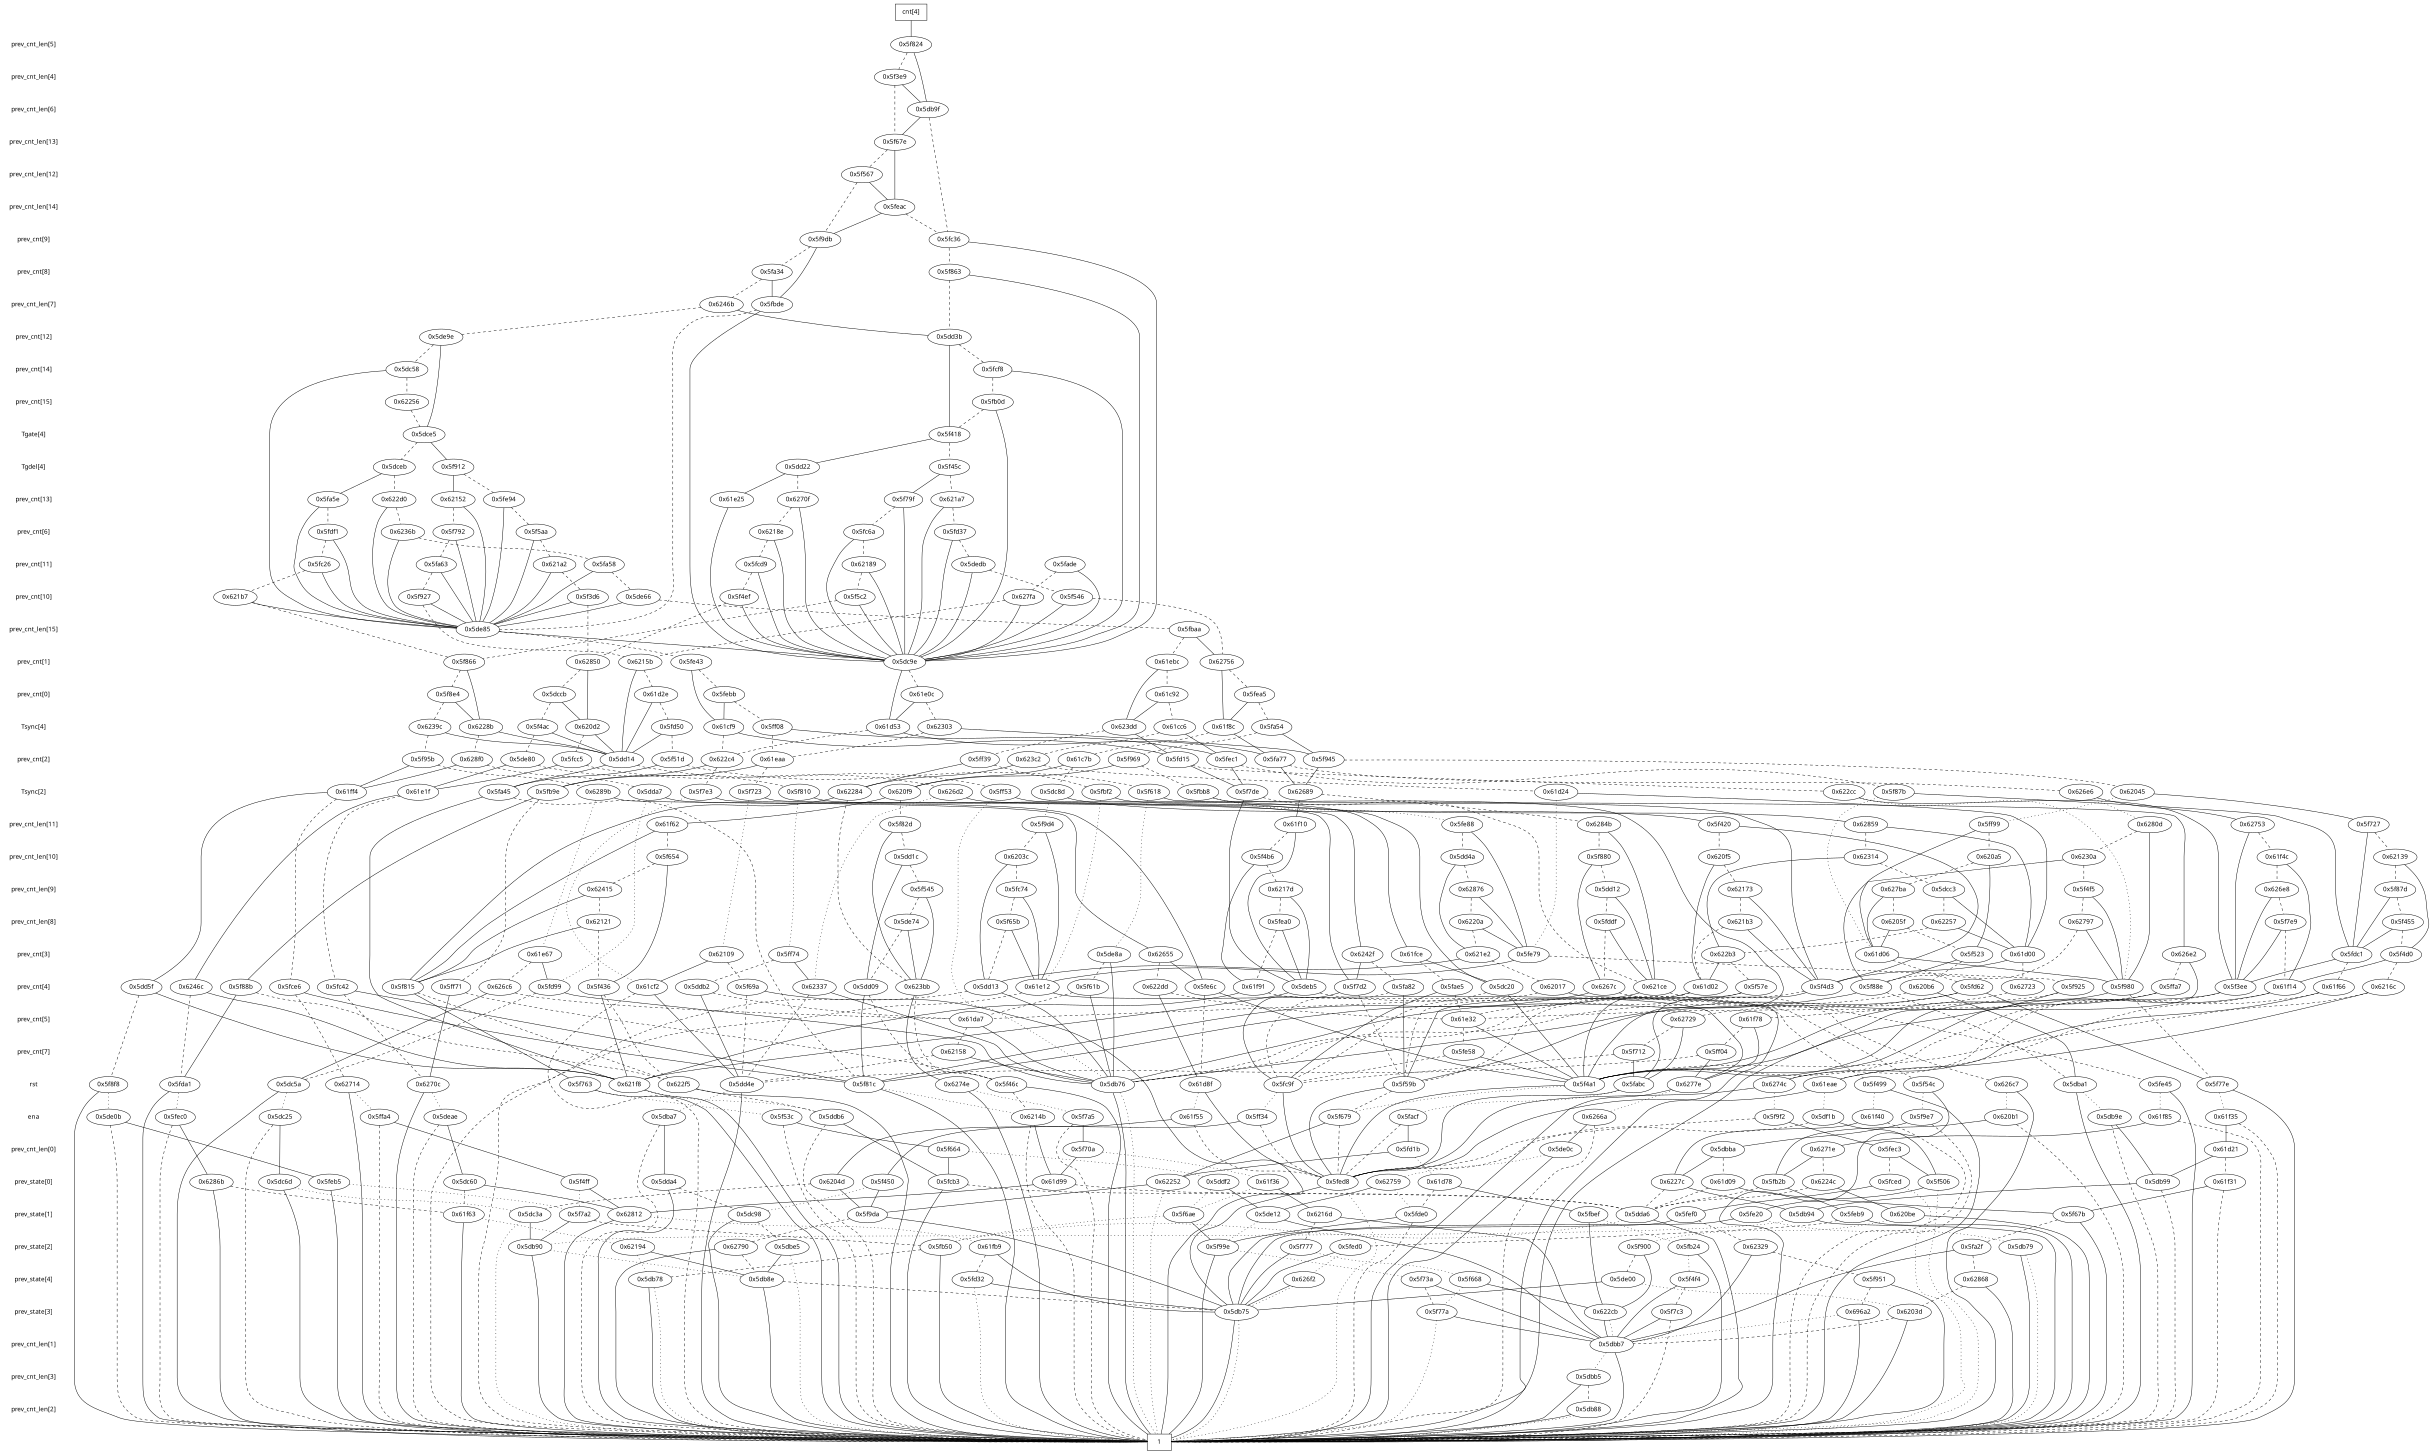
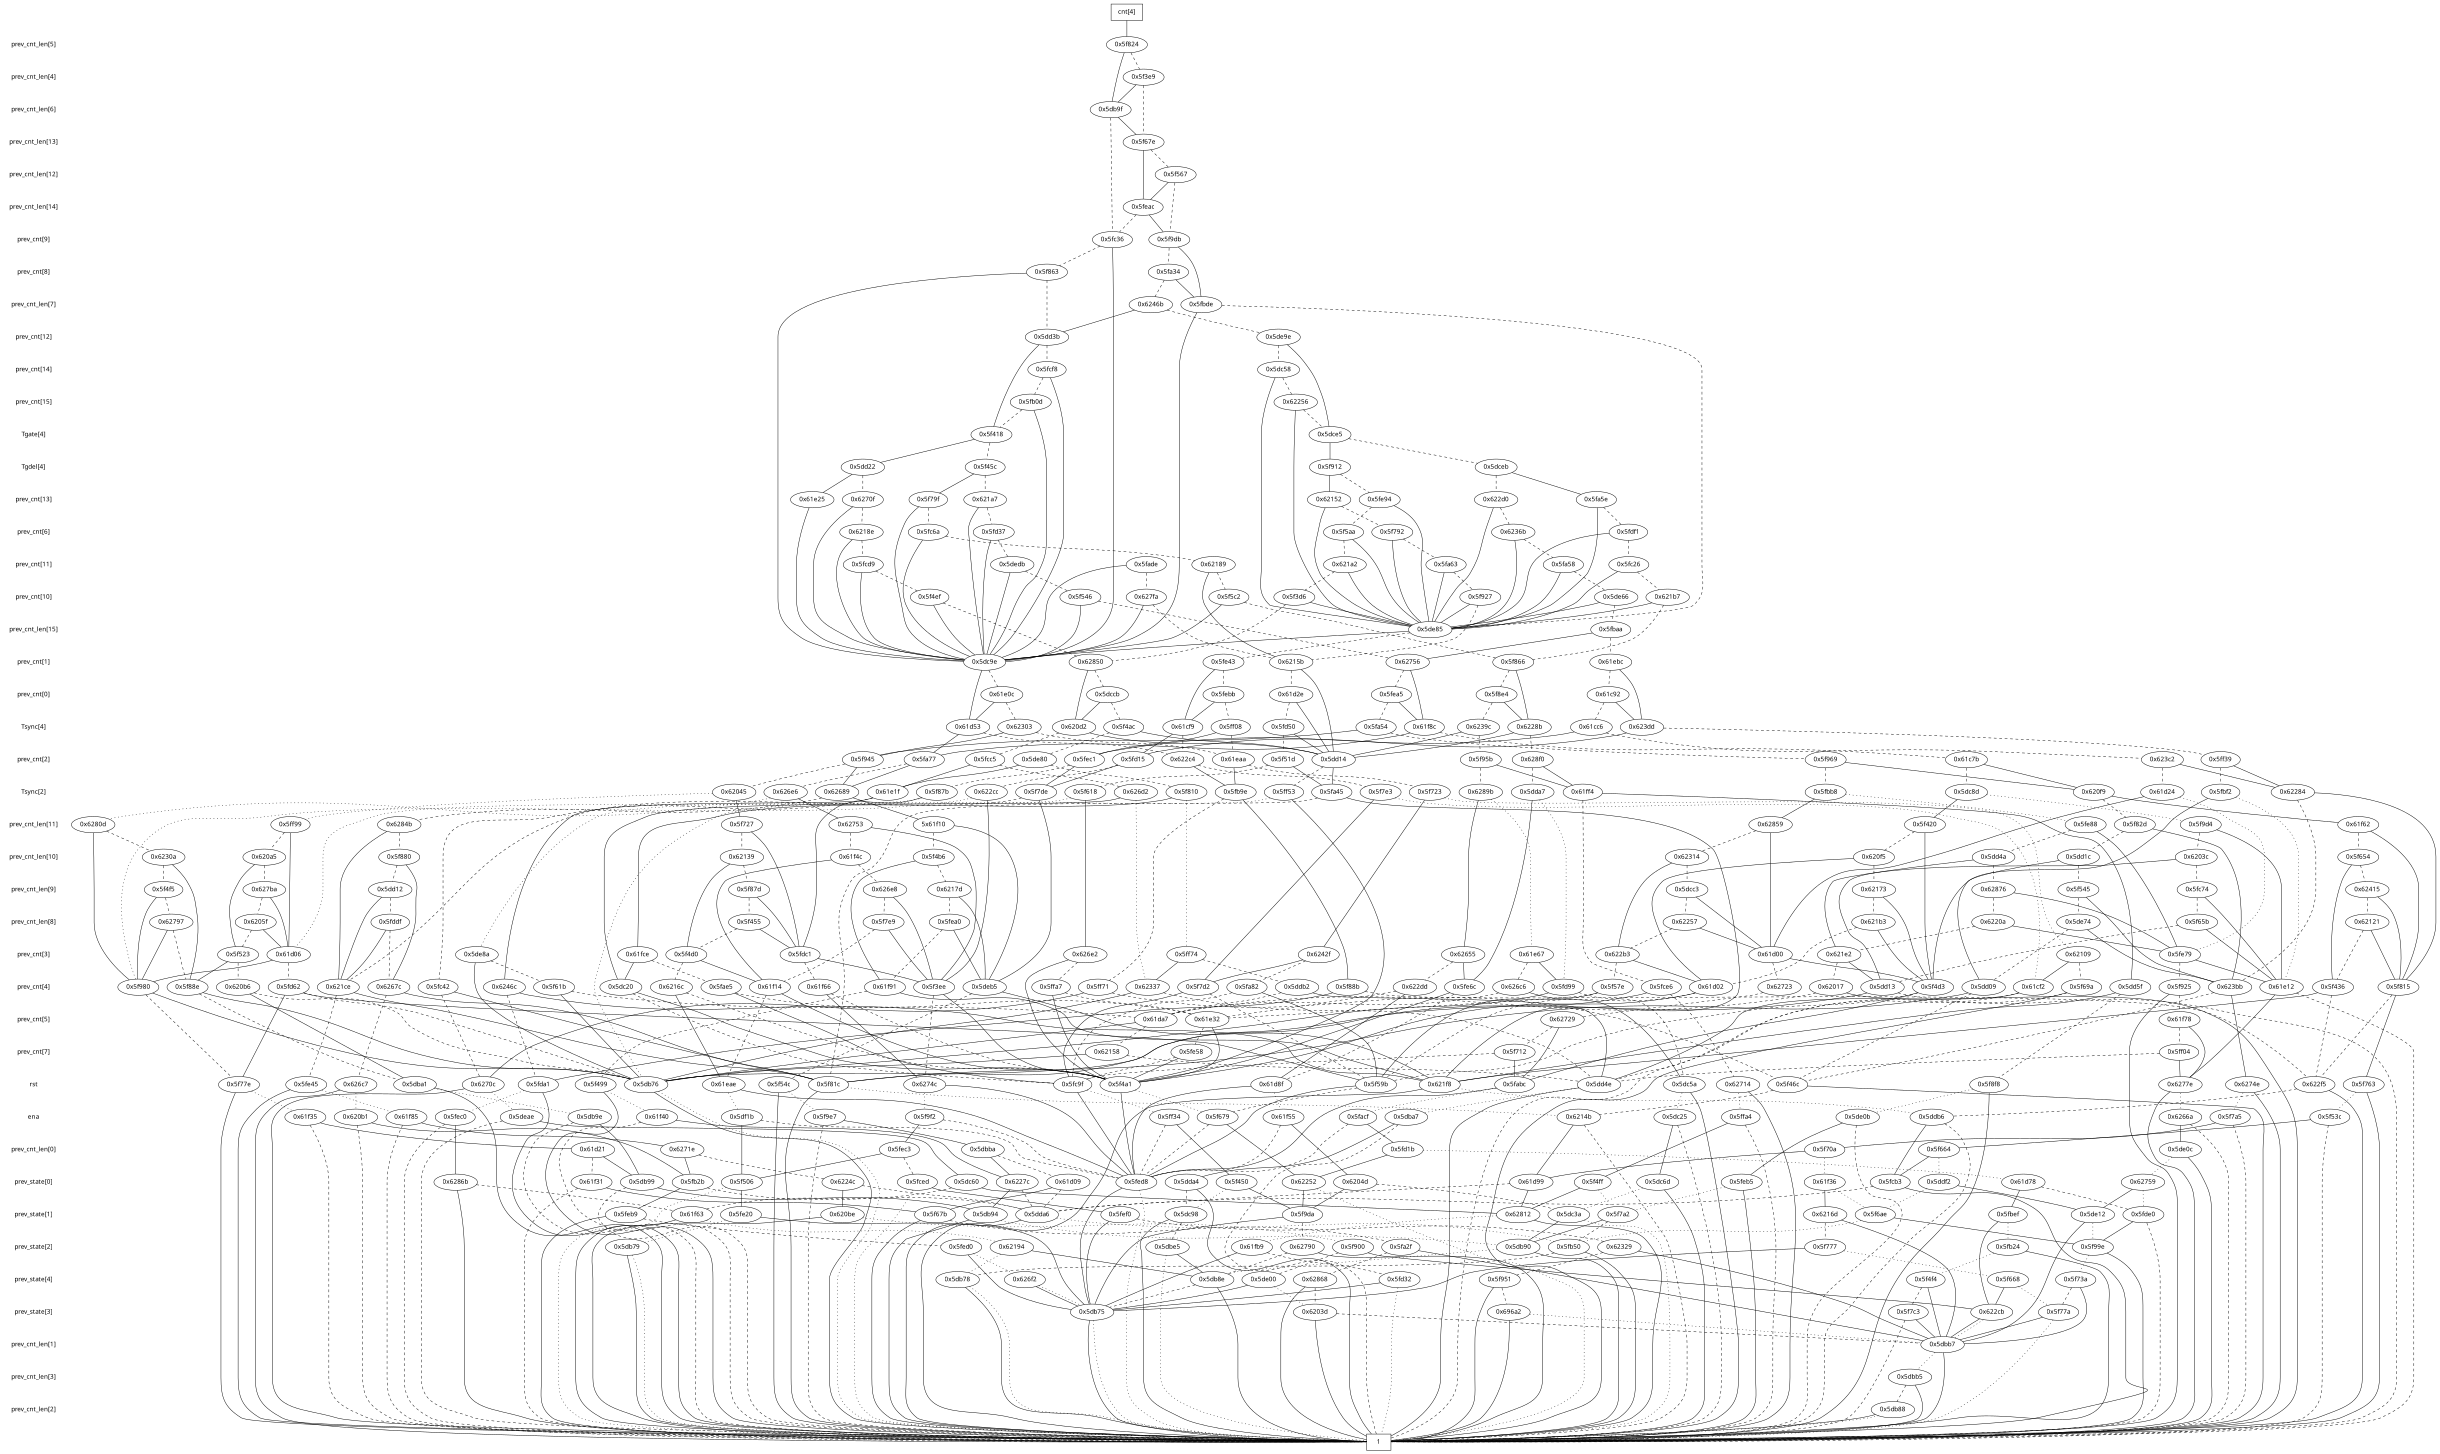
none -> (1299, 553)
(889, 612) -> (1227, 630)
(1295, 825) -> (934, 825)
